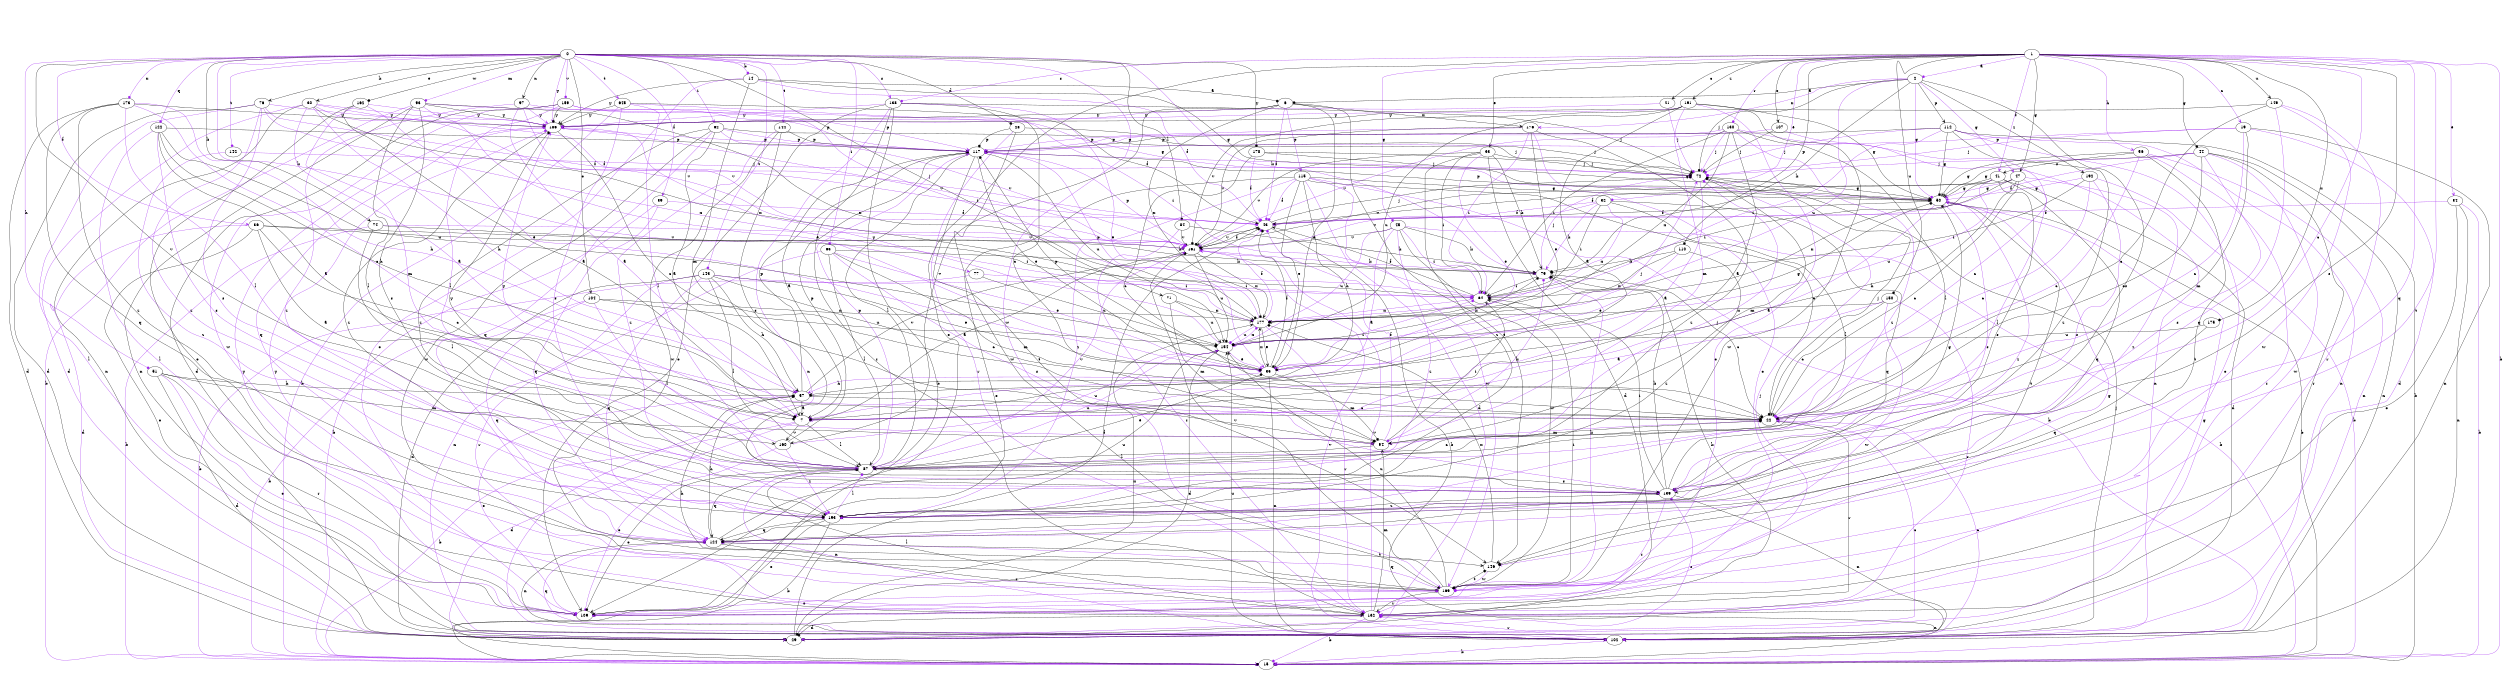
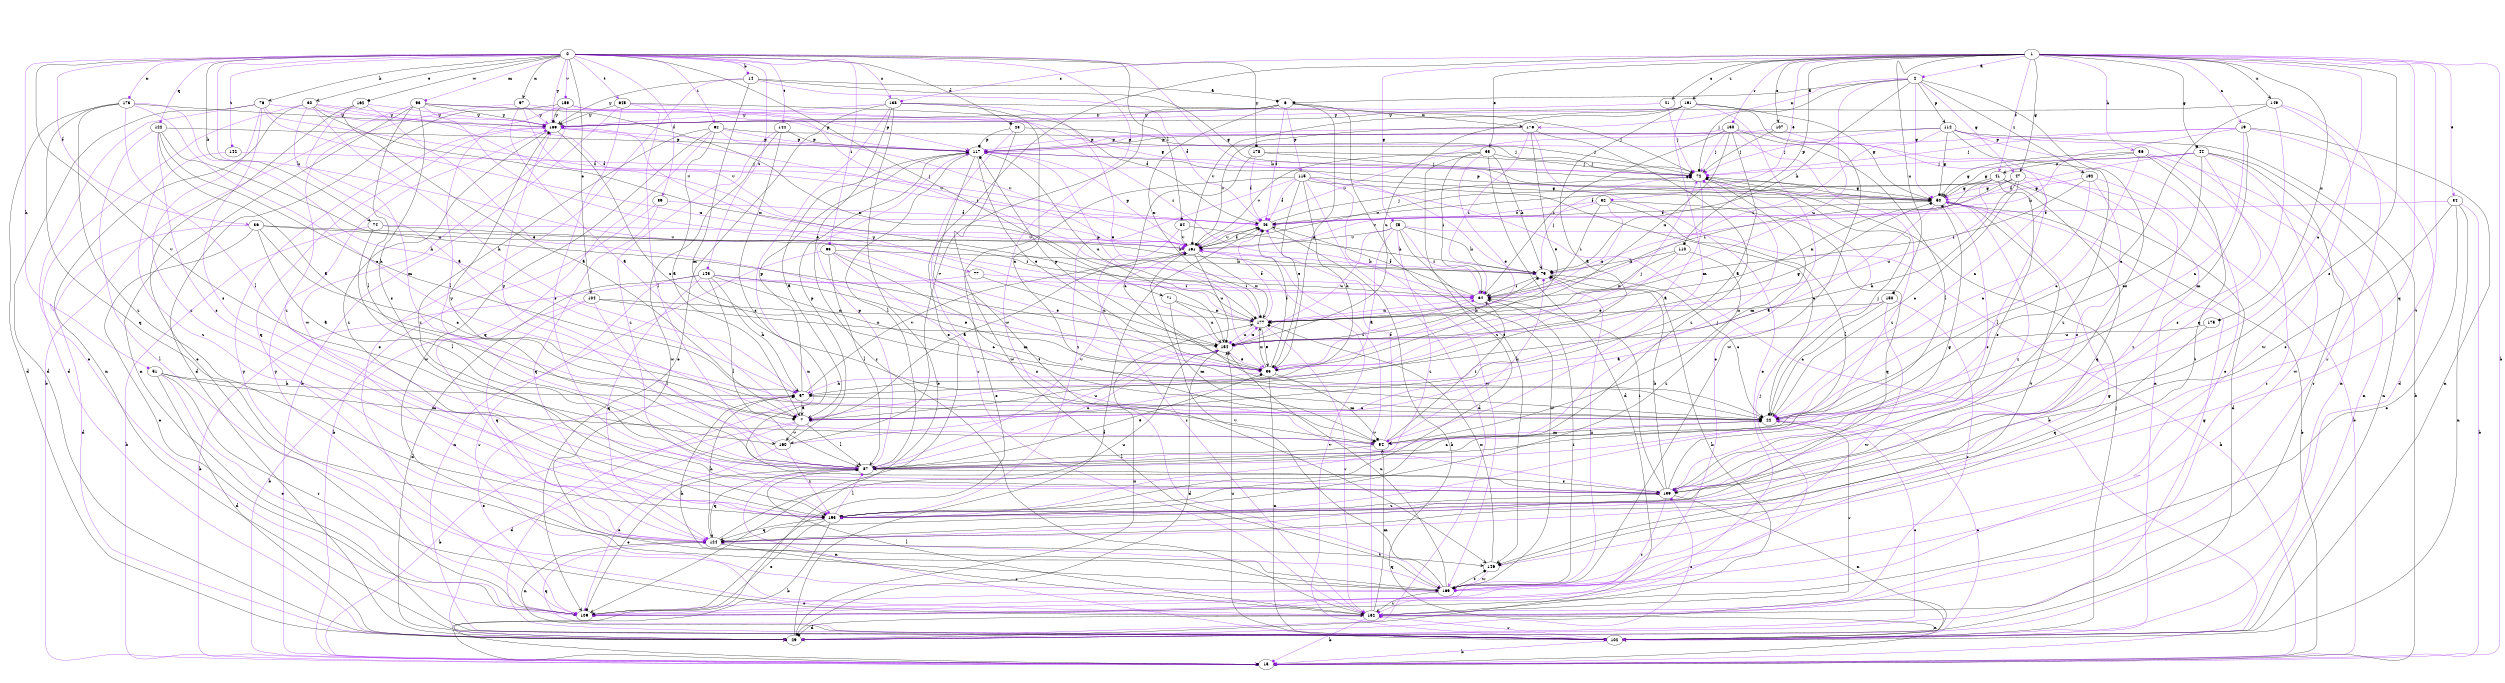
(1569, 235) -> (1955, 208)
(89, 359) -> (89, 359)
none -> (2091, 408)
(561, 538) -> (339, 360)
